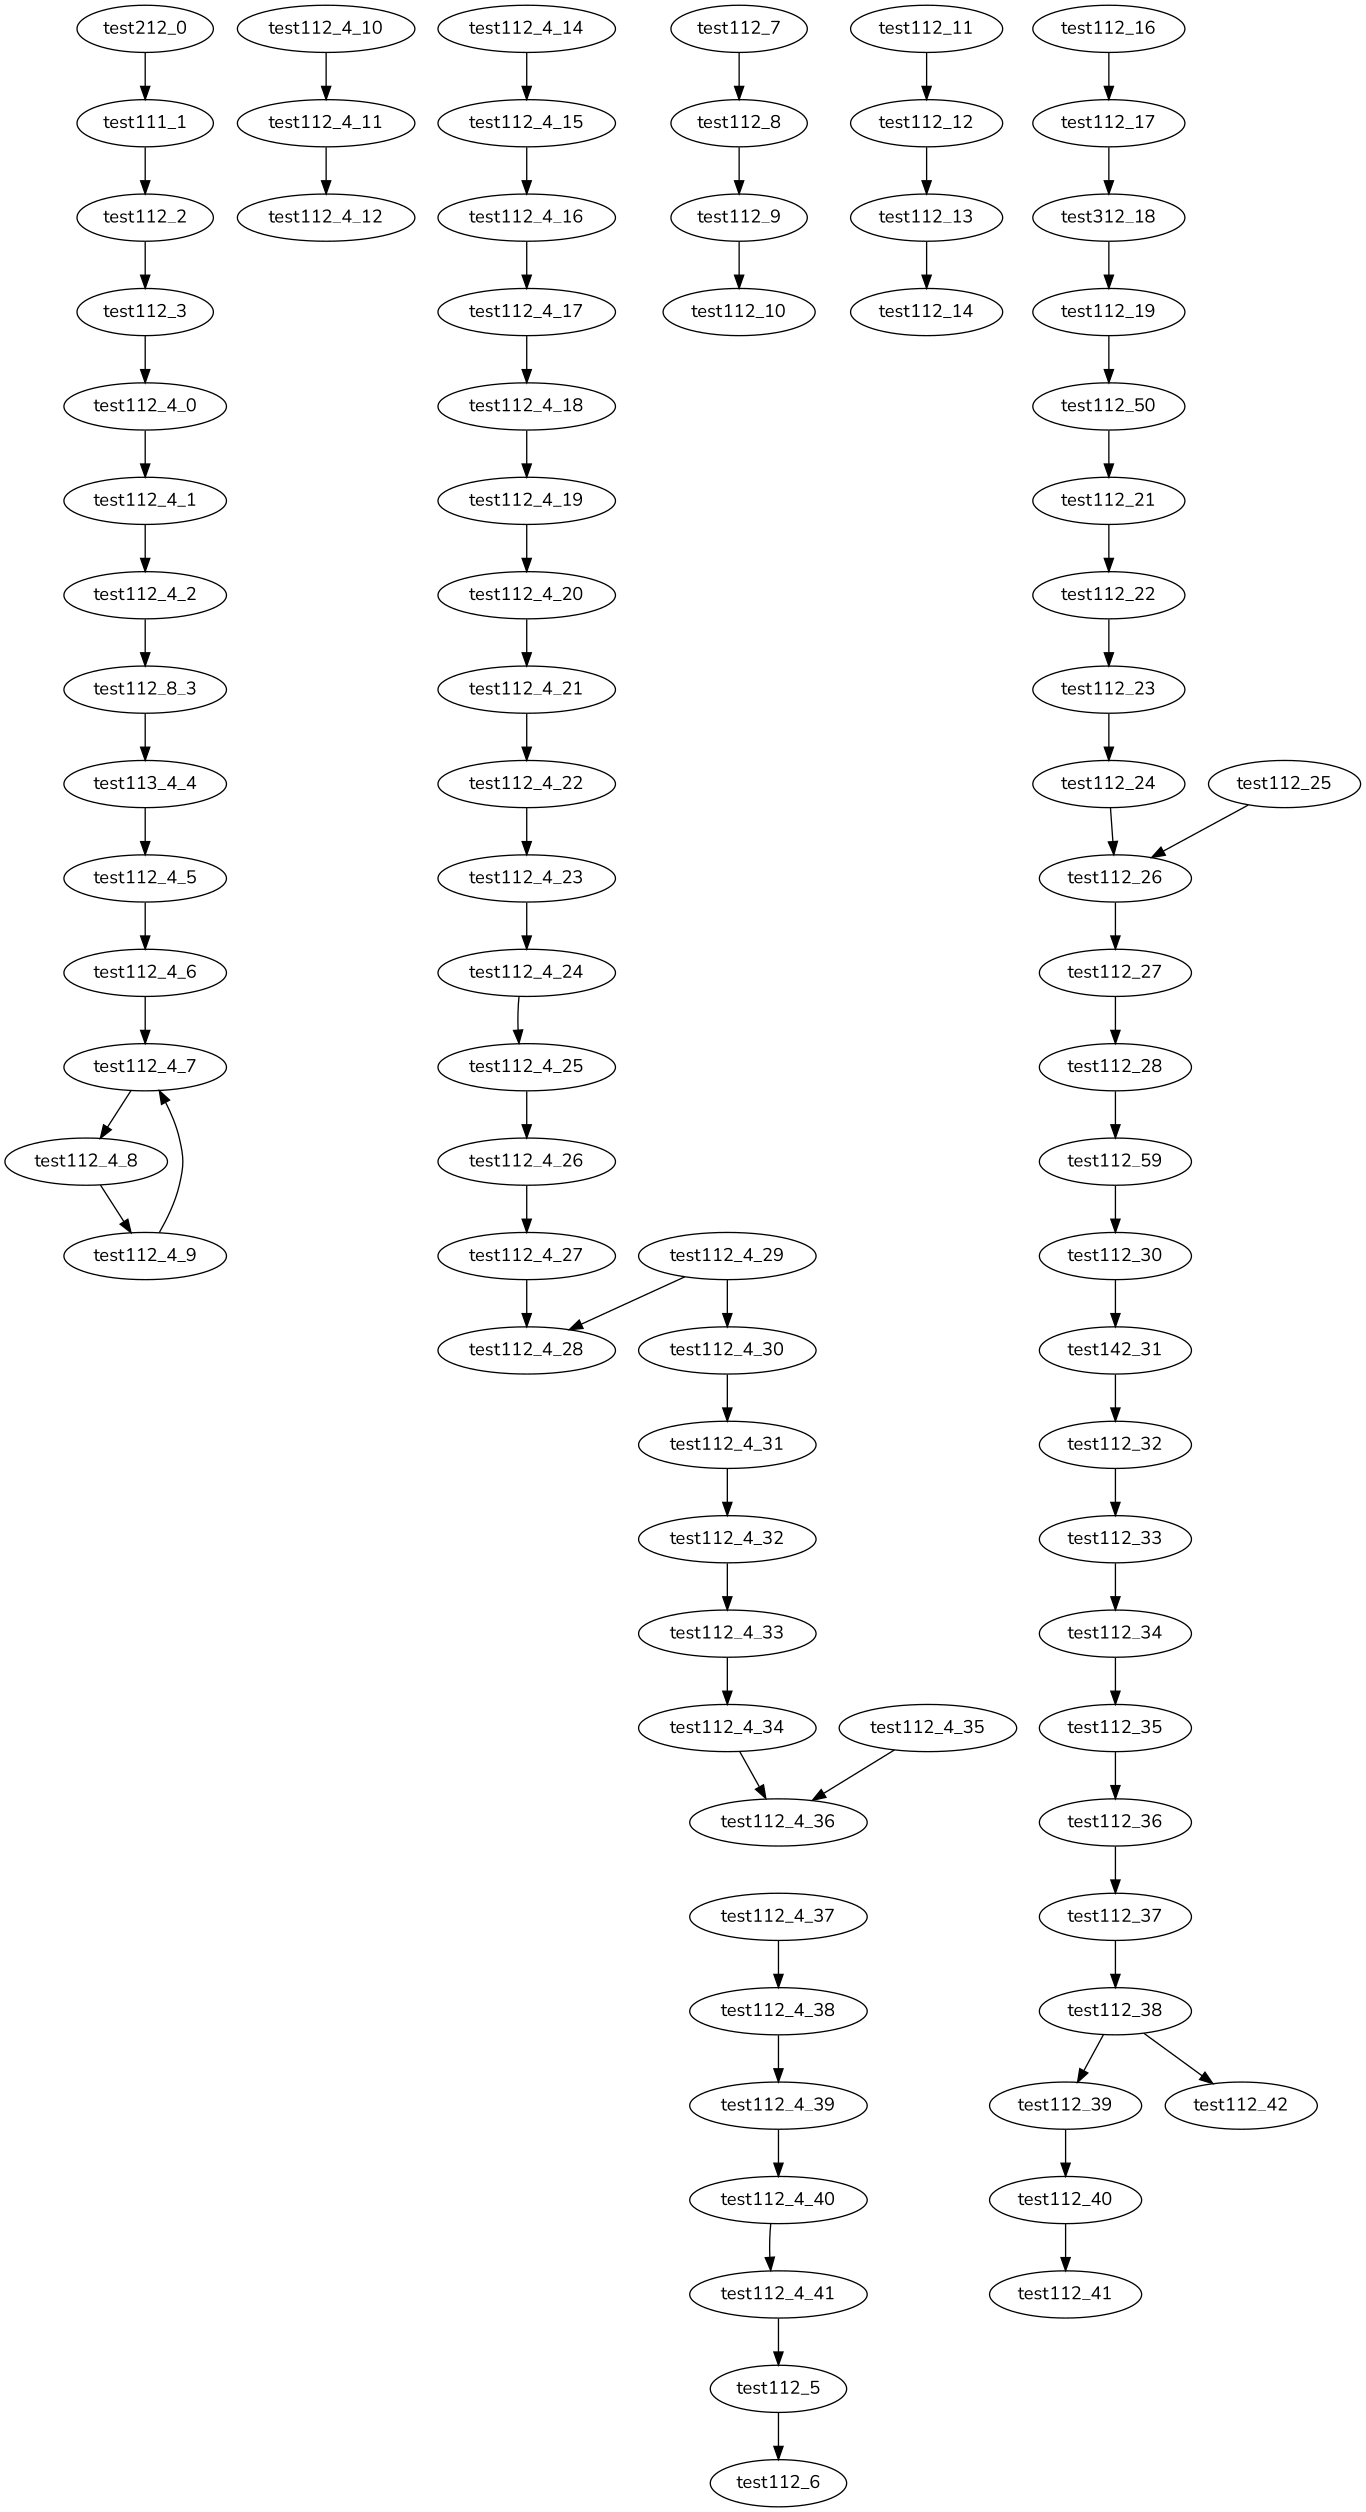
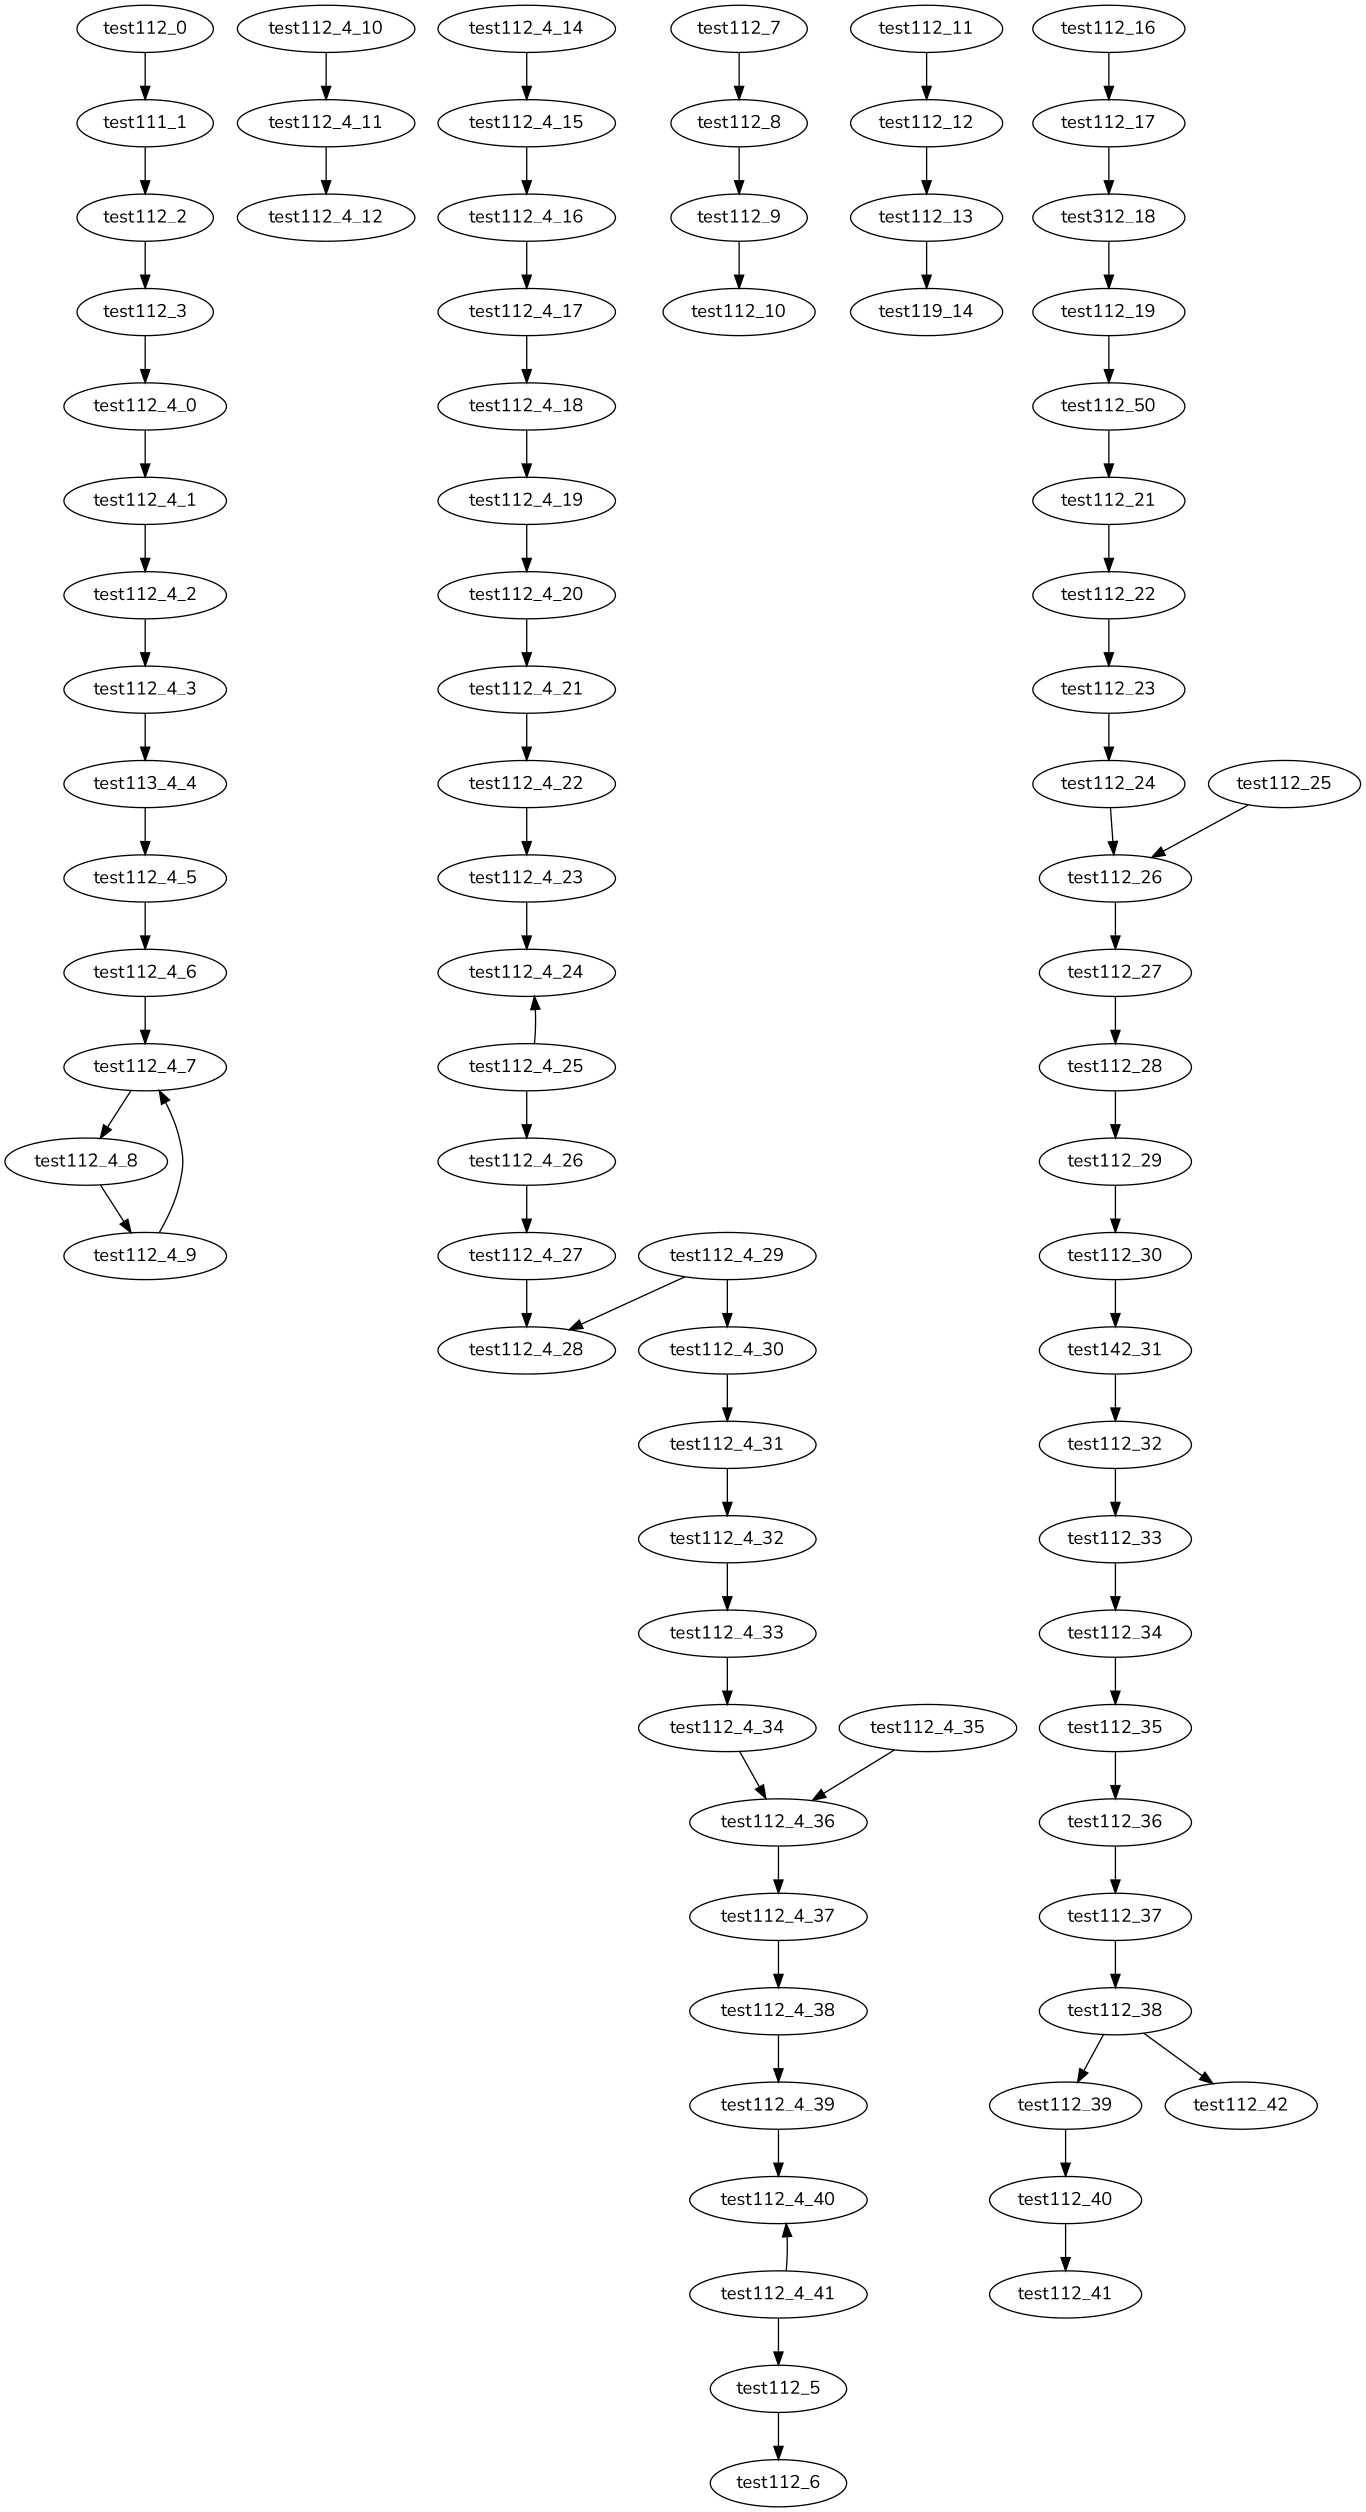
(145, 29) -> (145, 29)
(927, 312) -> (927, 312)
(145, 690) -> (145, 690)
(518, 1013) -> (536, 1026)
(1115, 1162) -> (1115, 1162)
none -> (778, 1863)
(770, 2240) -> (787, 2254)
